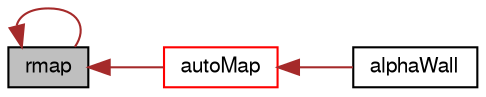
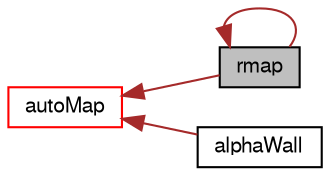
(137, 67) -> (182, 83)
